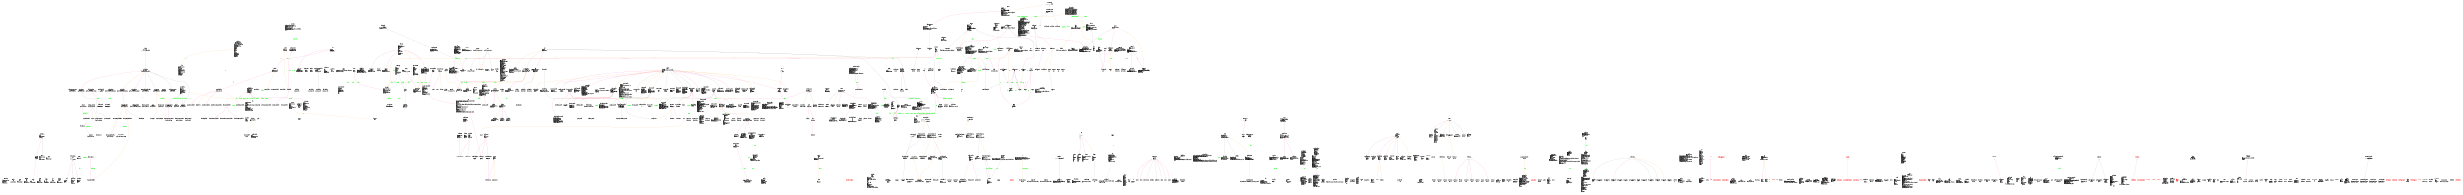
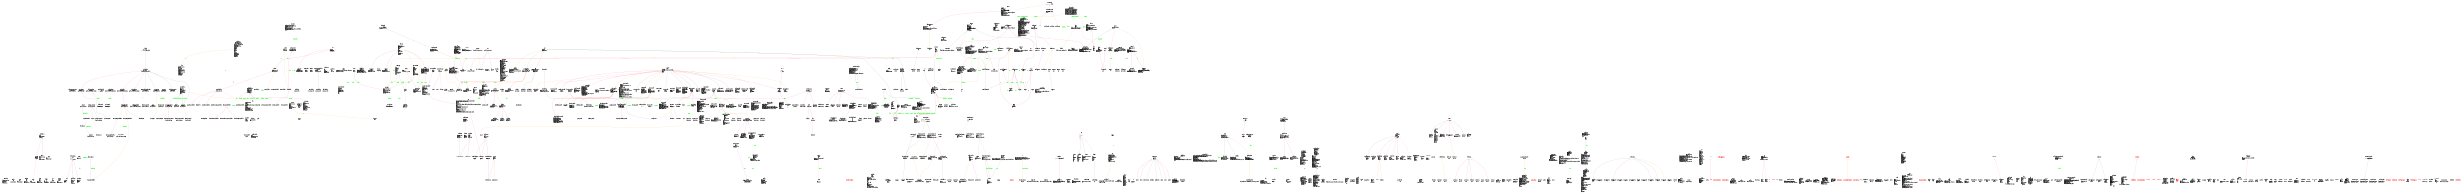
(1450, 181) -> none
